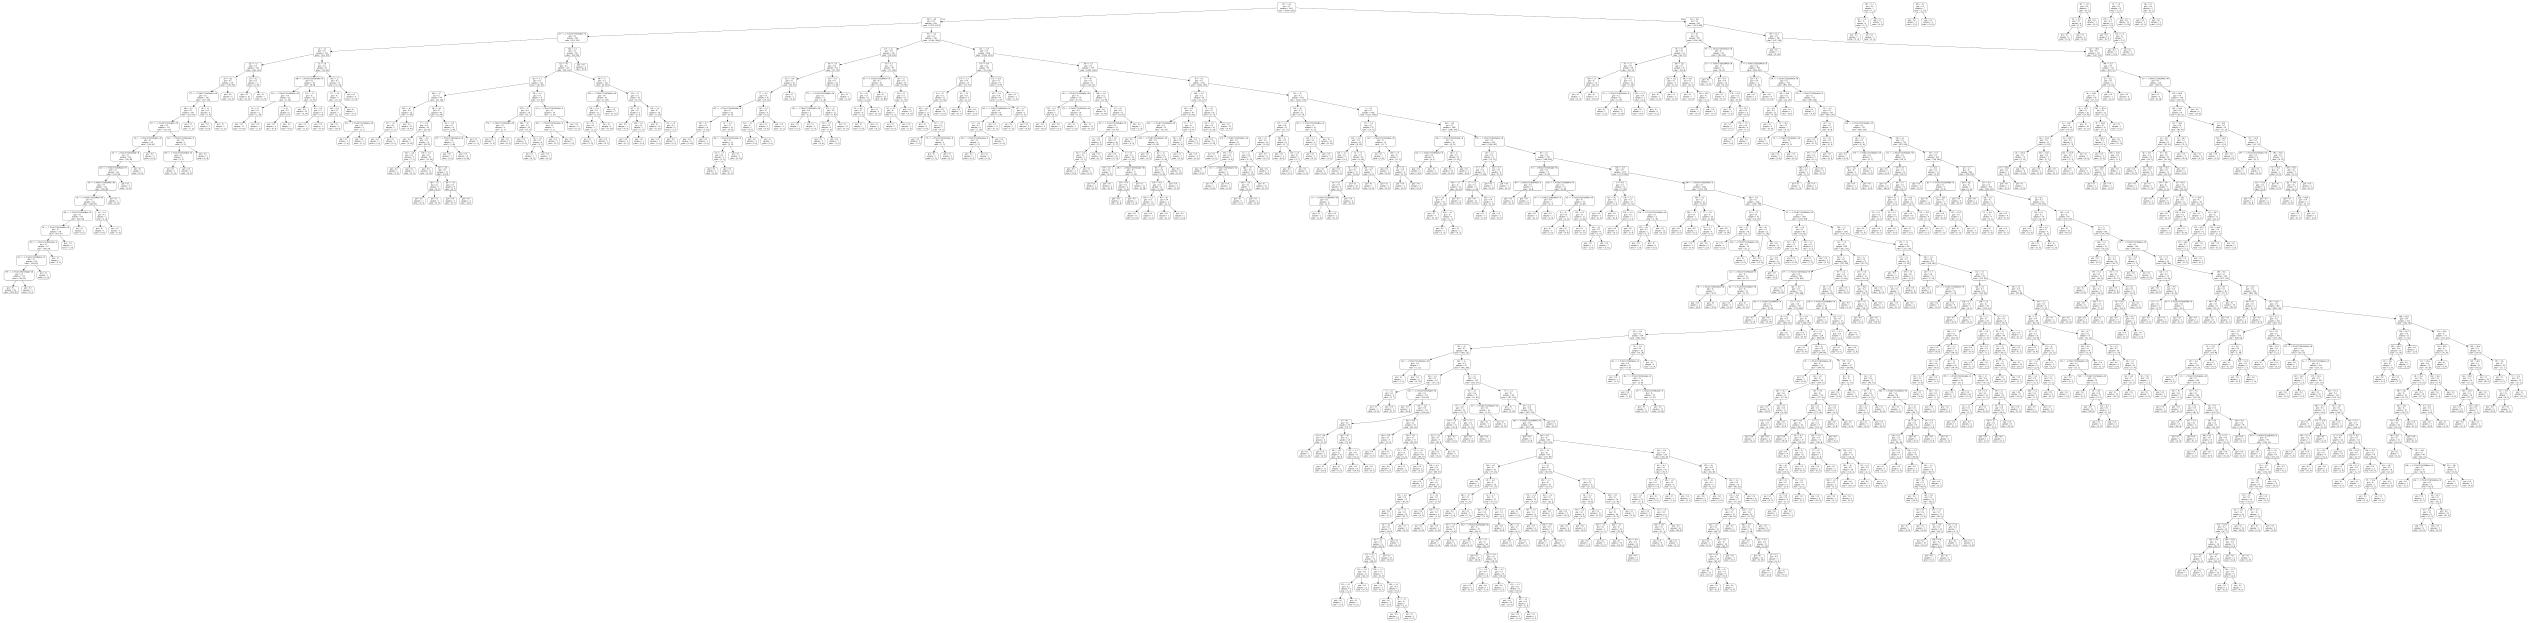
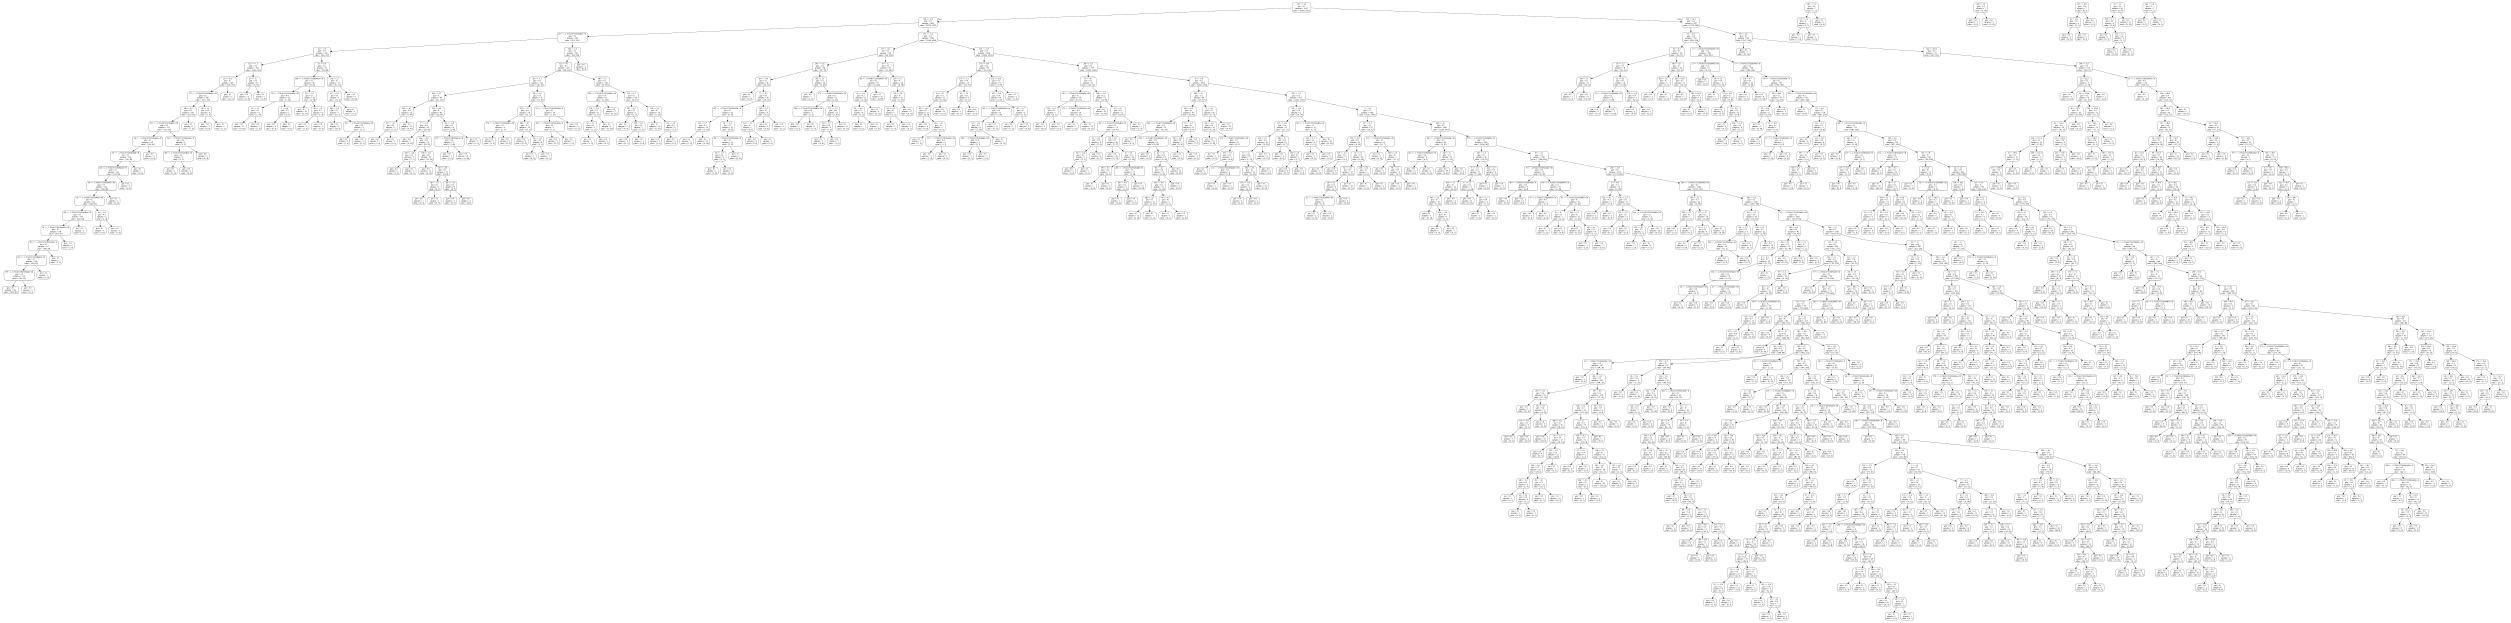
(1928, 267) -> (1950, 252)
(1402, 603) -> (1774, 603)
